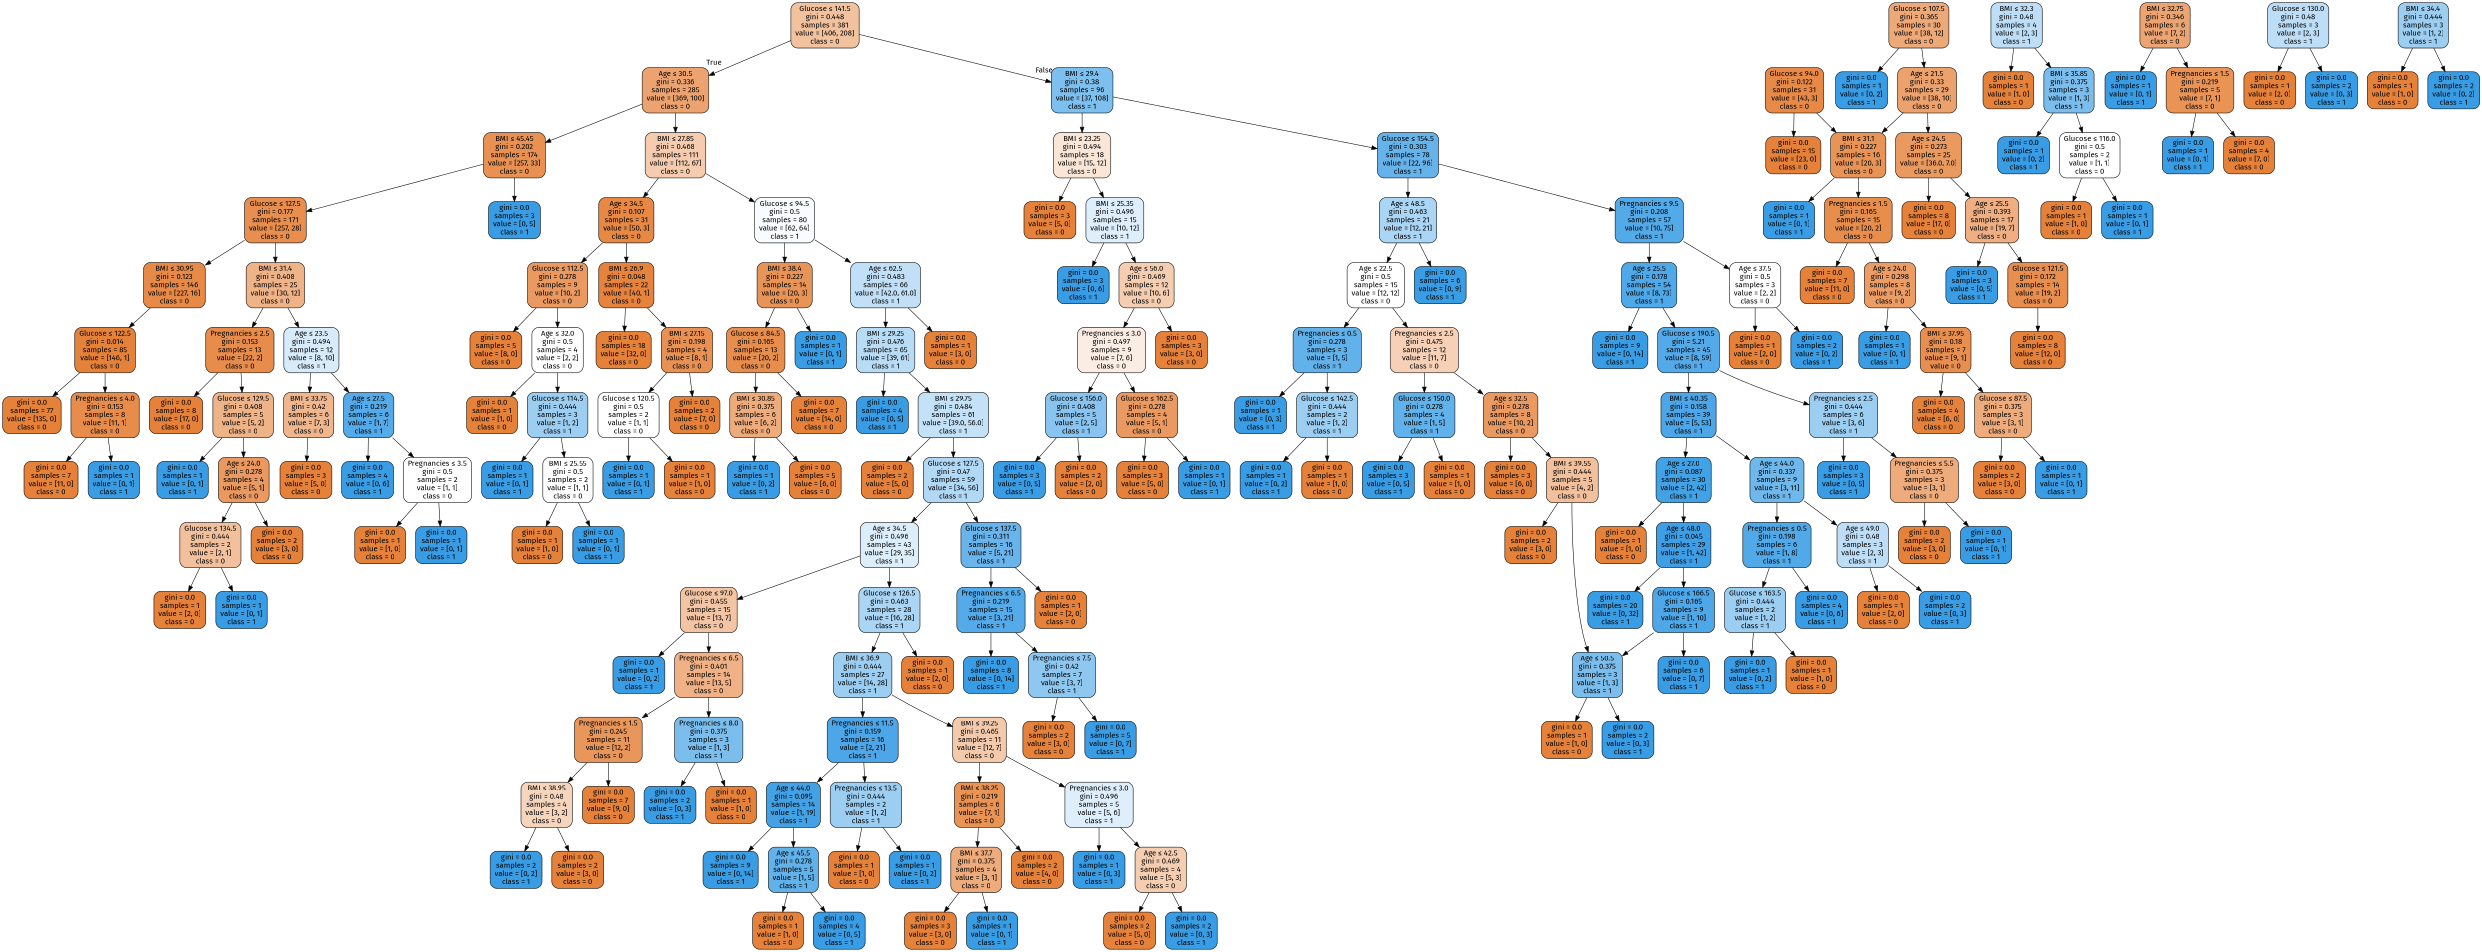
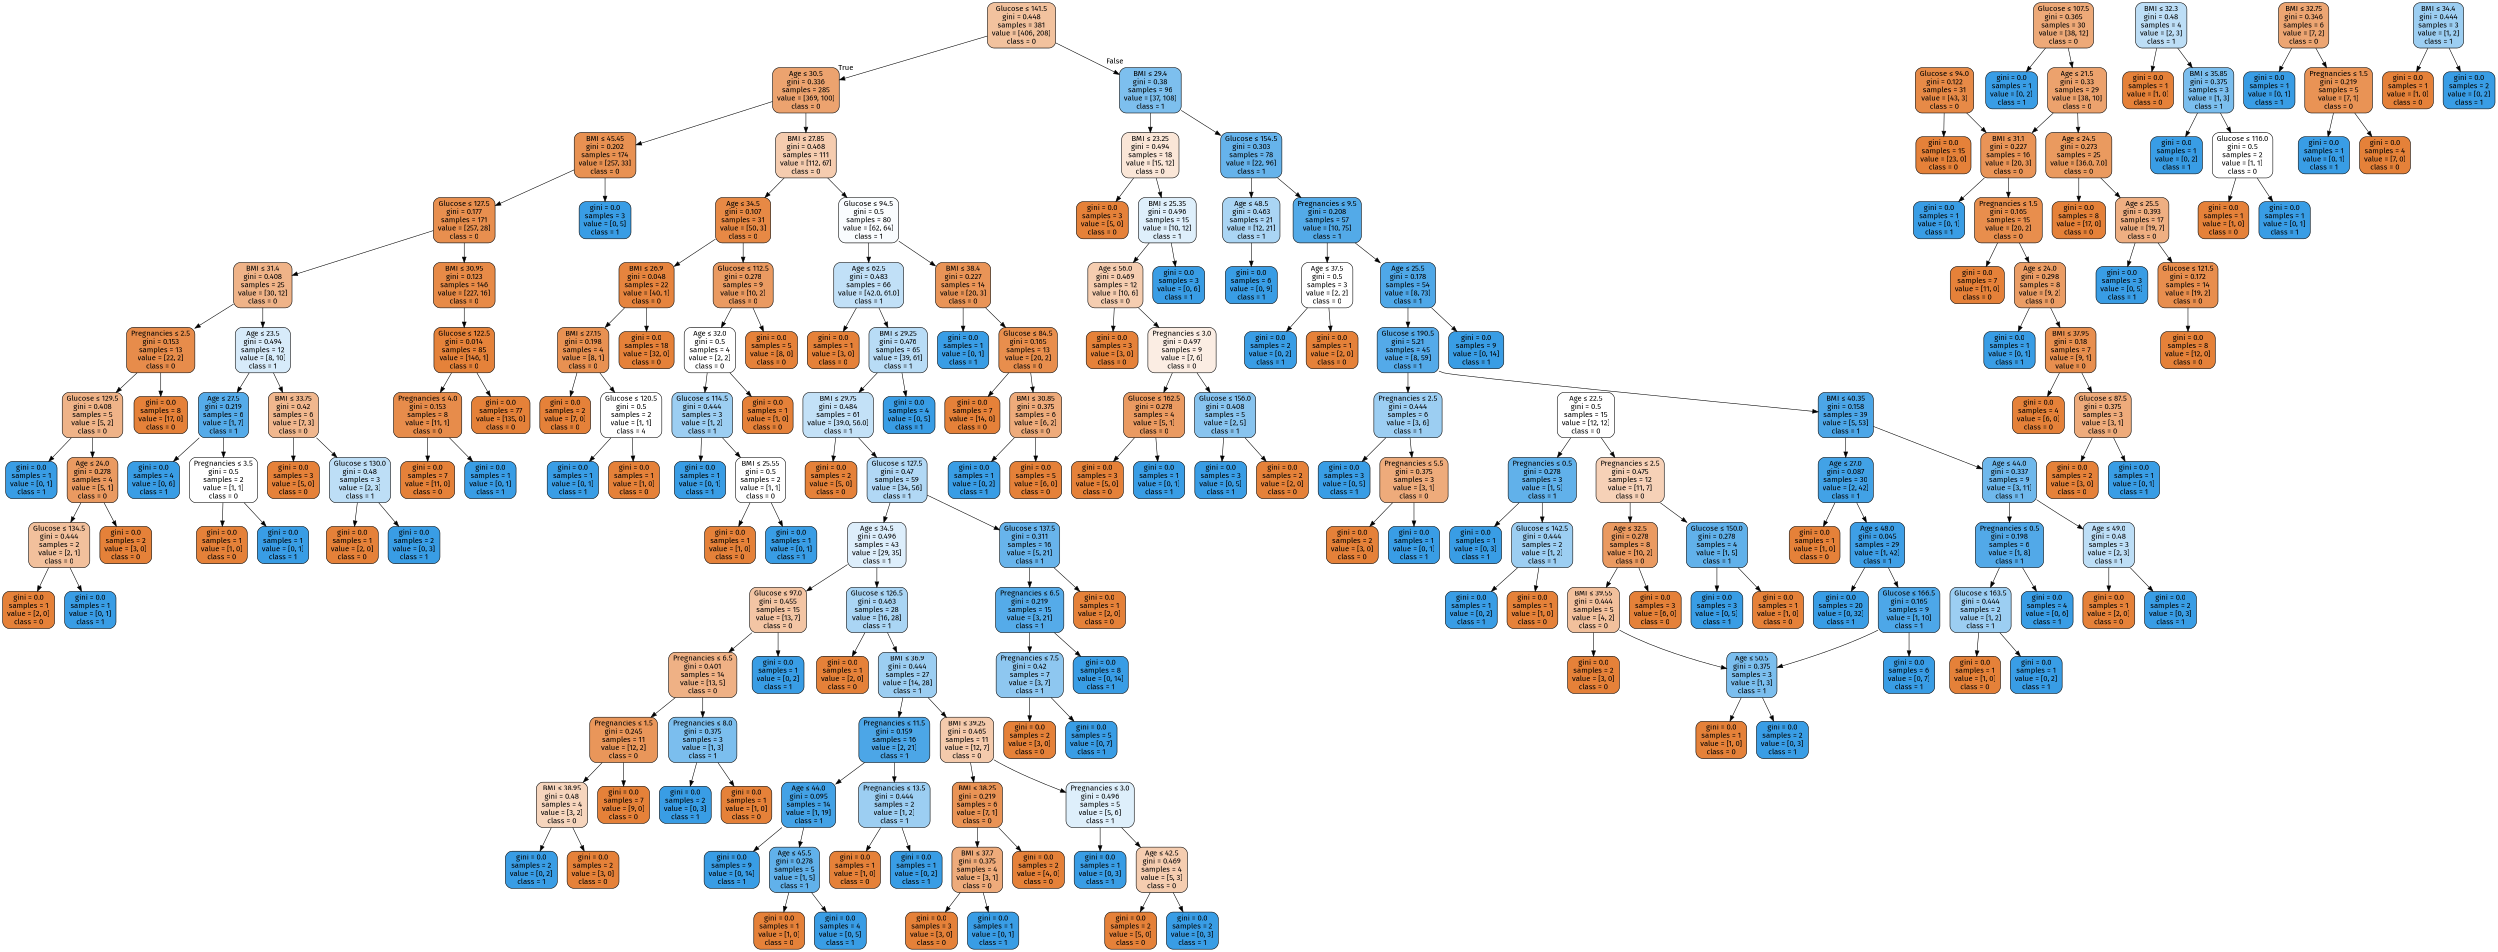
(1393, 250) -> none
(629, 431) -> (631, 431)
none -> (325, 446)
